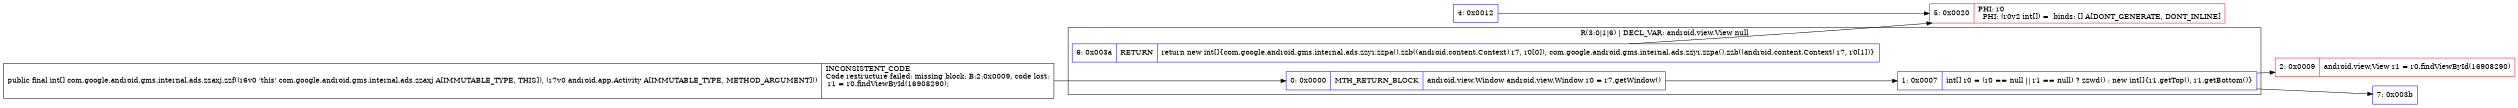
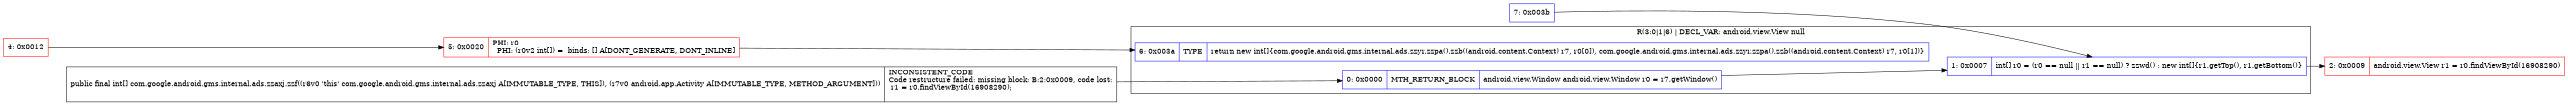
(1476, 13) -> (26, 47)
(1778, 34) -> (935, 49)
(1137, 53) -> (1193, 52)
(2312, 91) -> (1822, 16)
